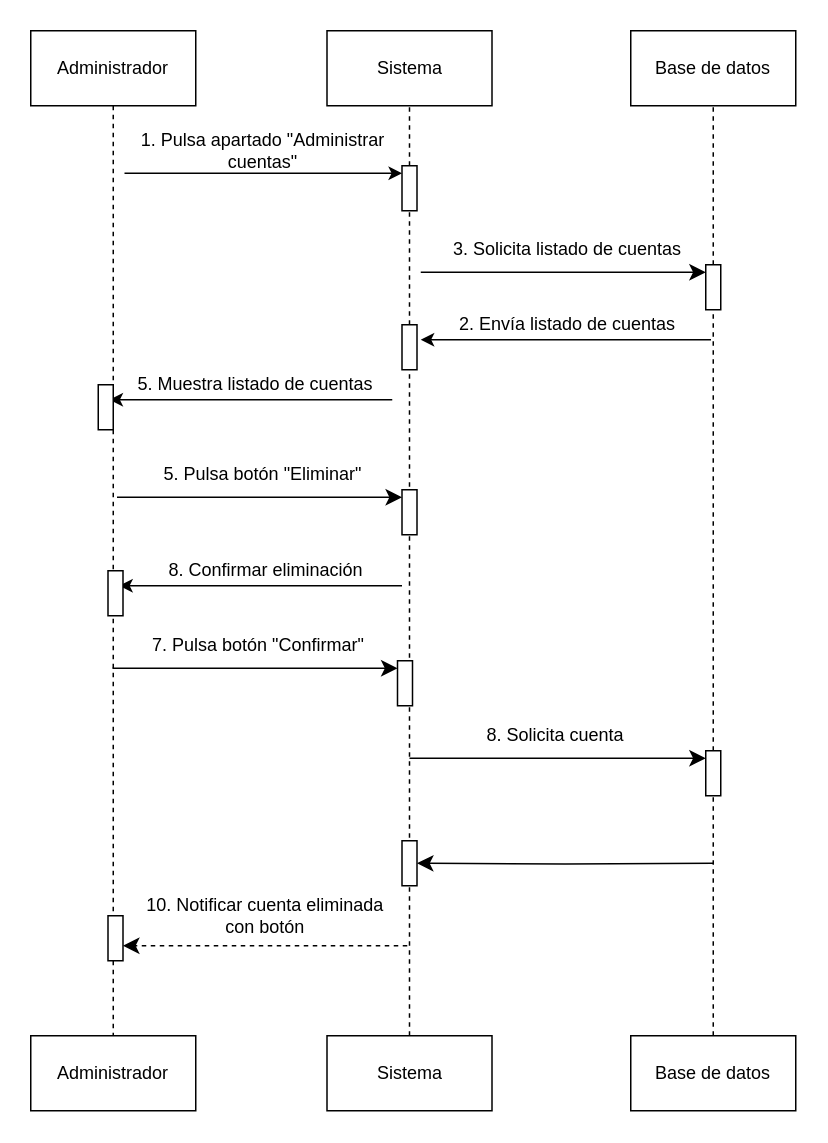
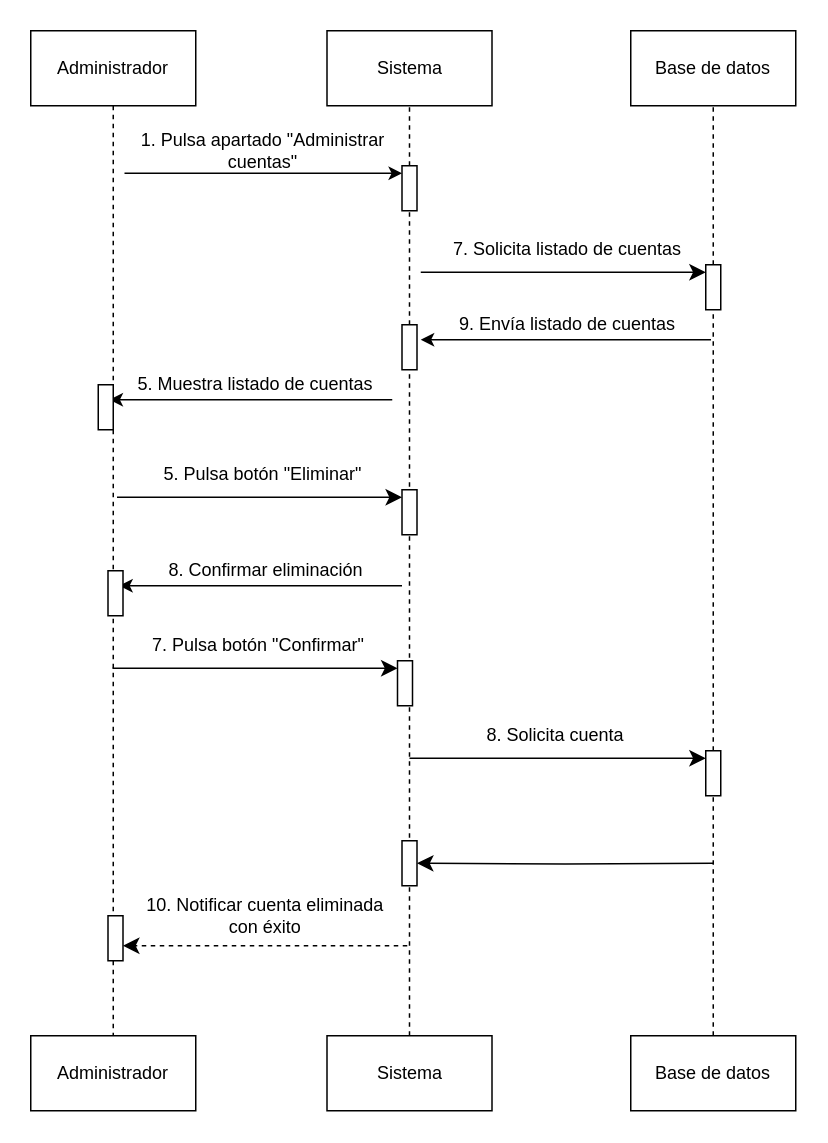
(568, 250) -> (568, 250)
(568, 325) -> (568, 325)
(266, 916) -> (266, 916)
